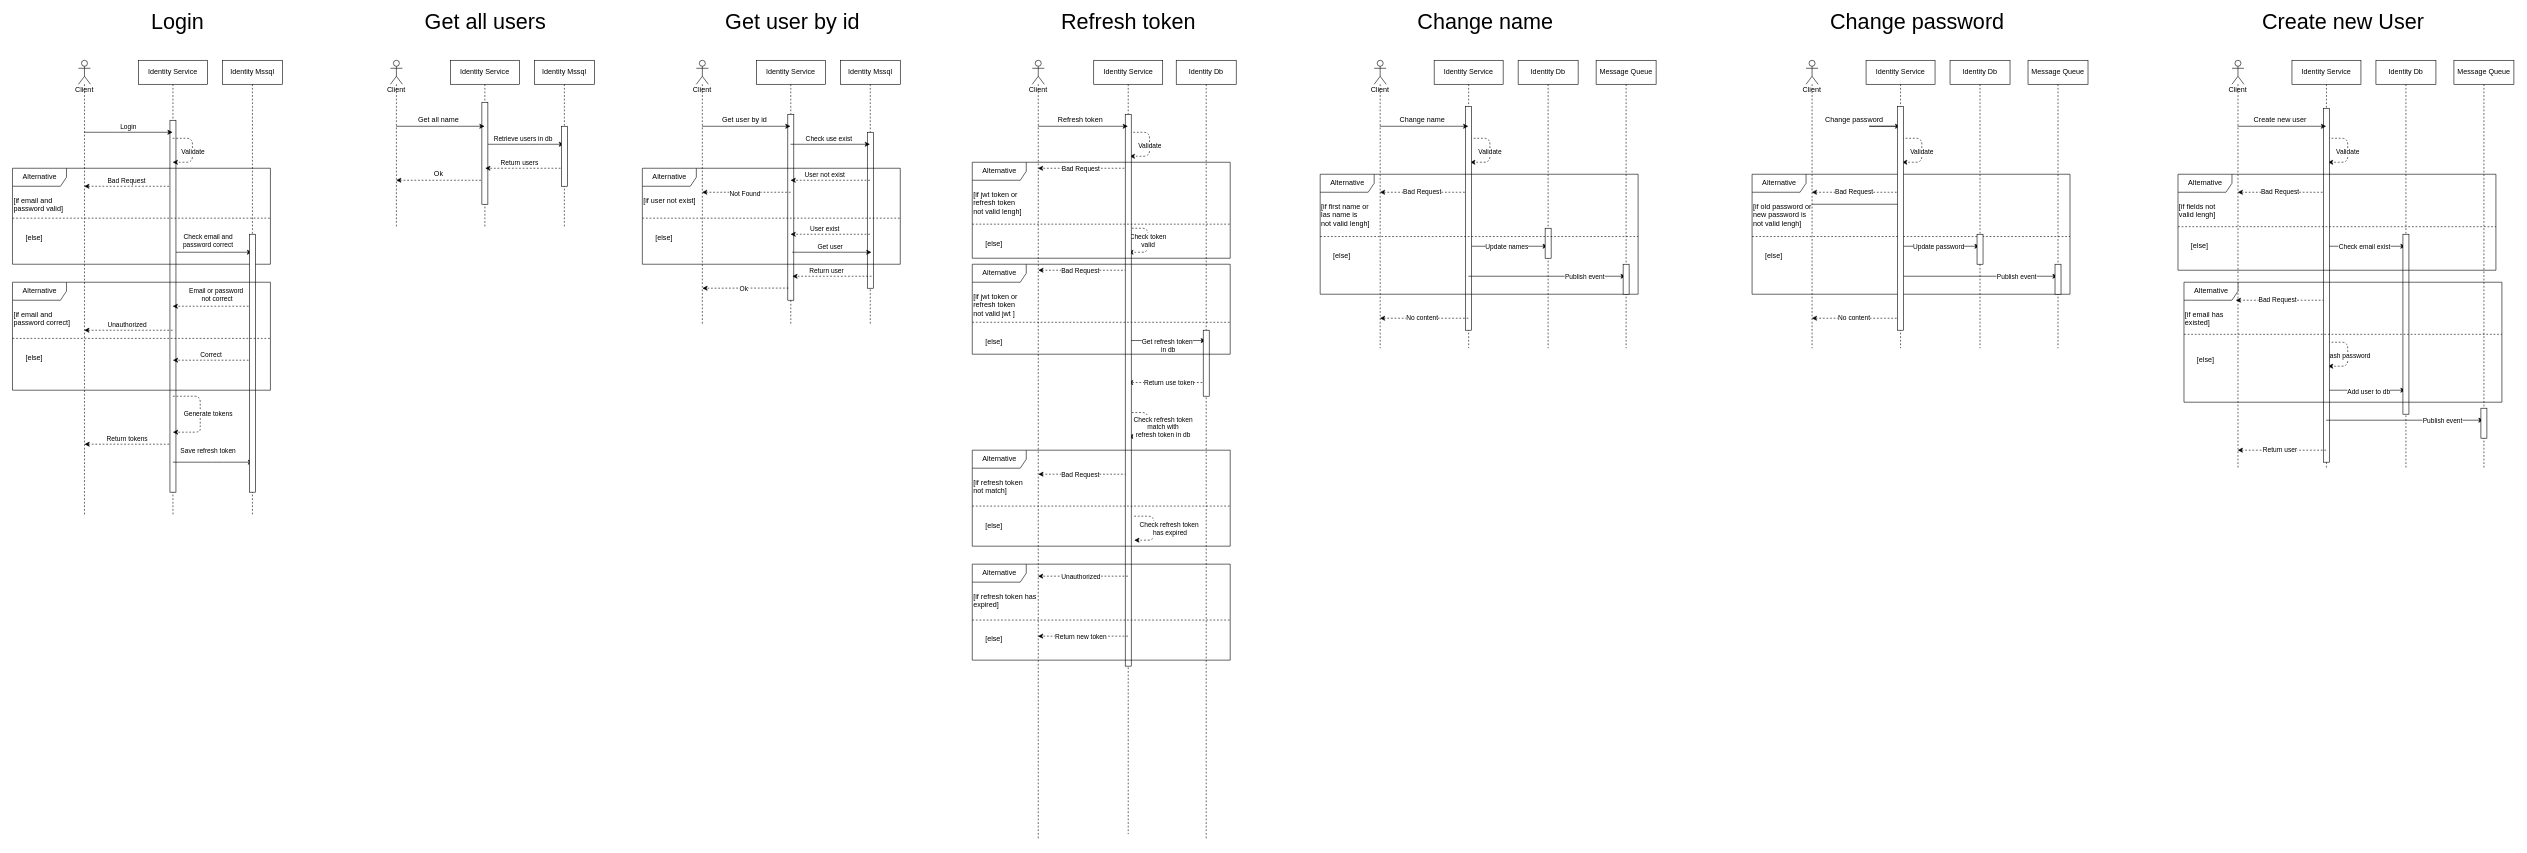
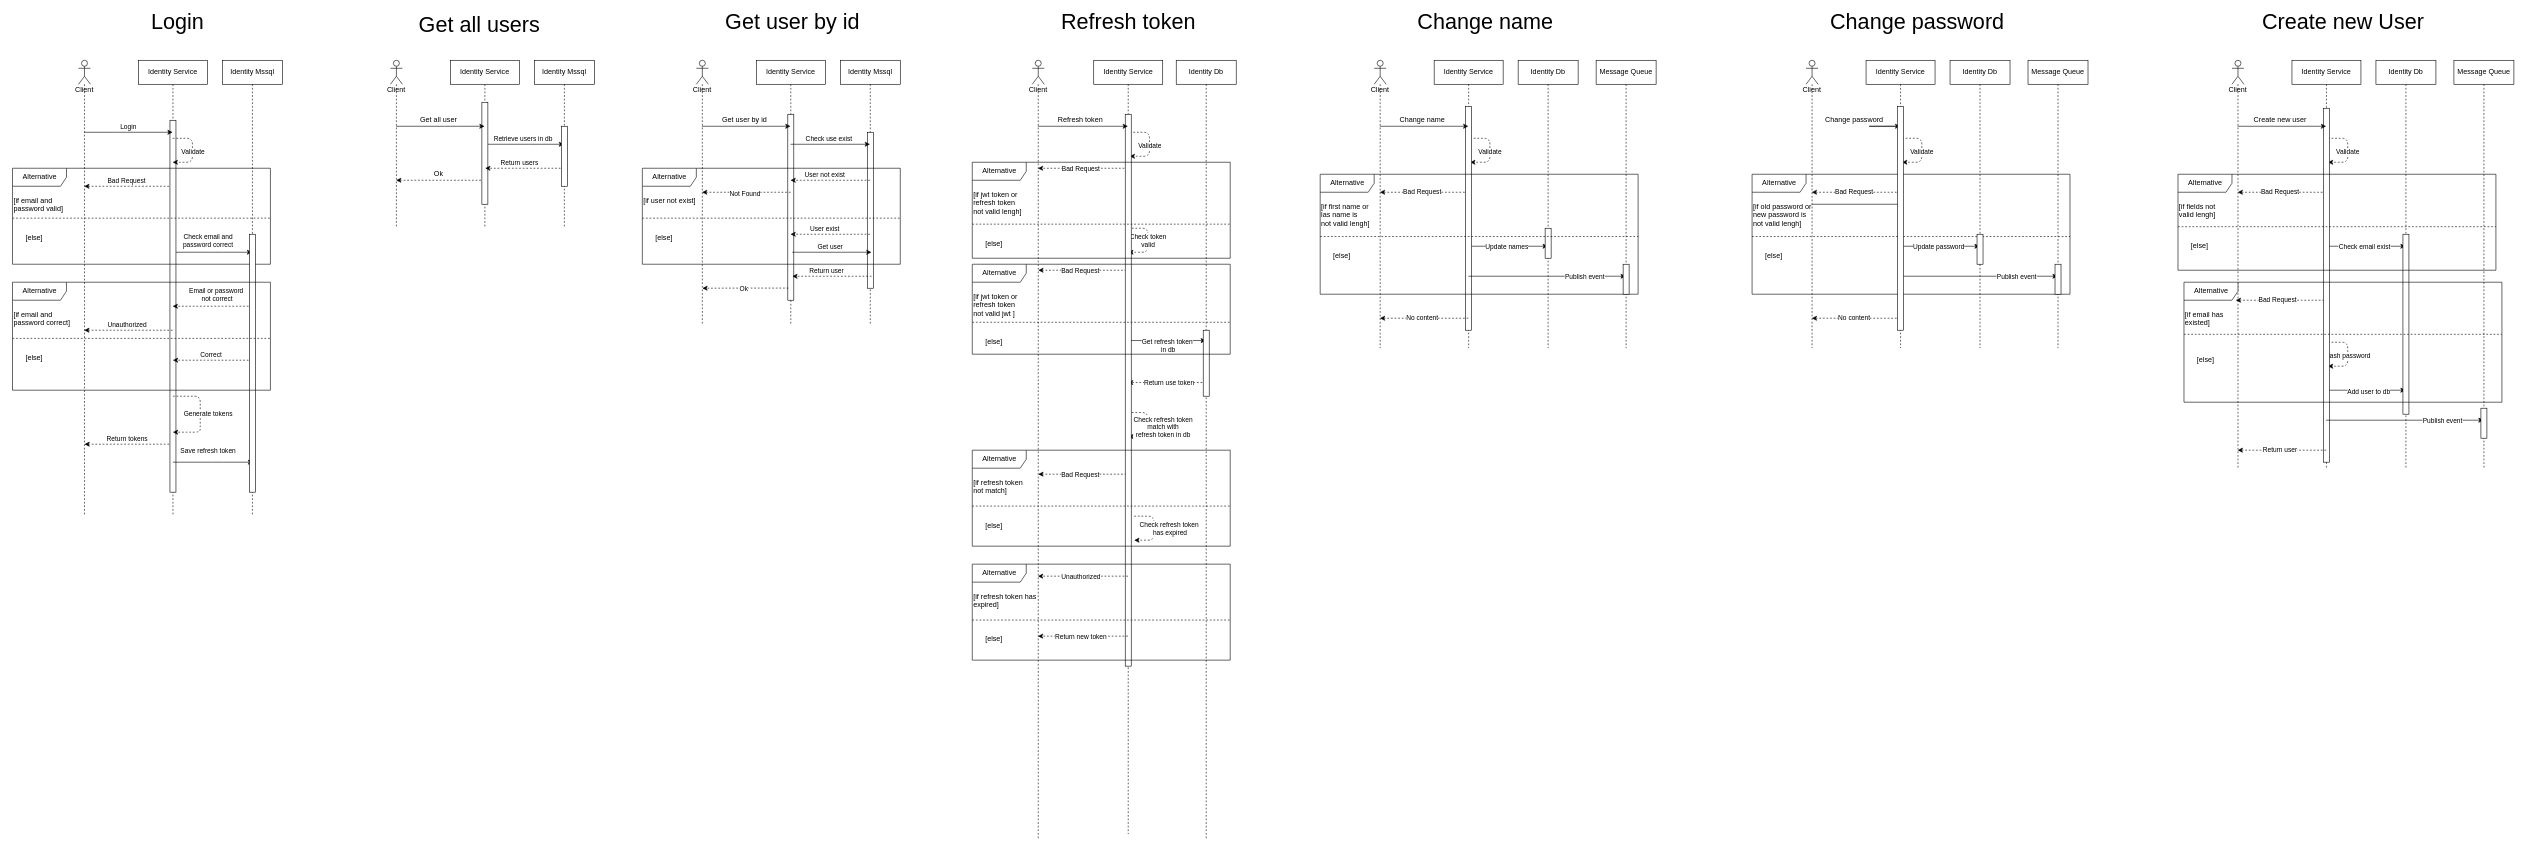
(485, 21) -> (479, 24)
(439, 120) -> (439, 120)
